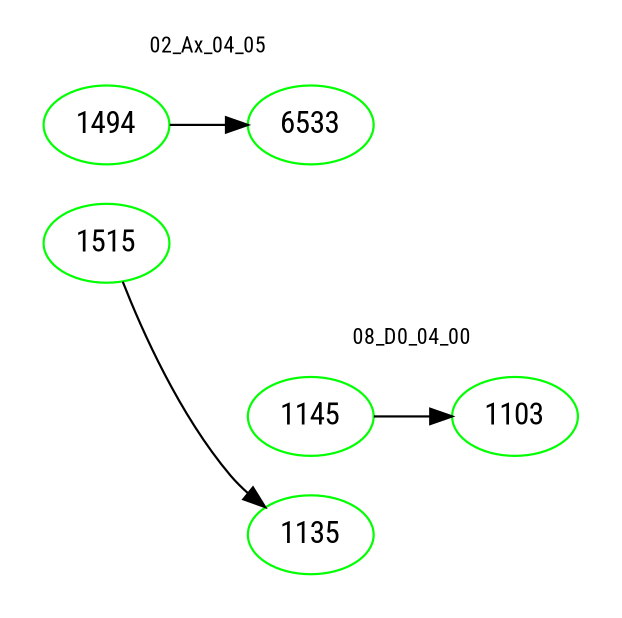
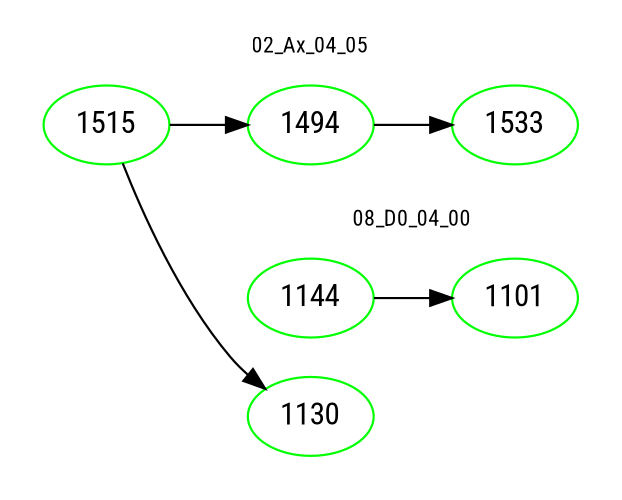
none -> (198, 125)
(311, 125) -> (515, 125)
(311, 416) -> (311, 298)
(515, 416) -> (515, 298)
(311, 535) -> (311, 416)
